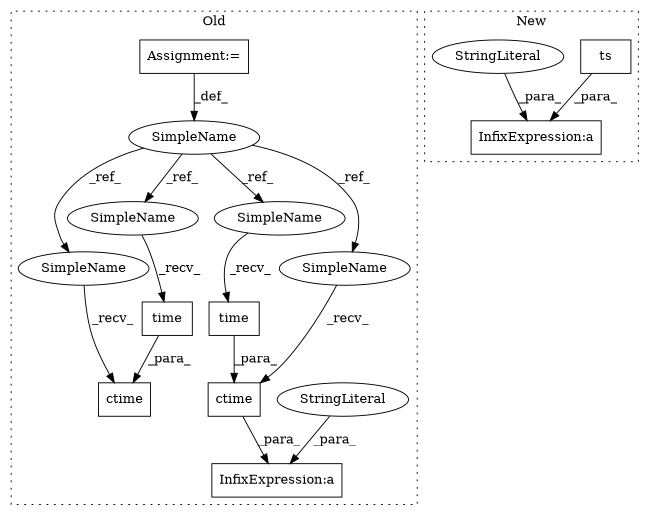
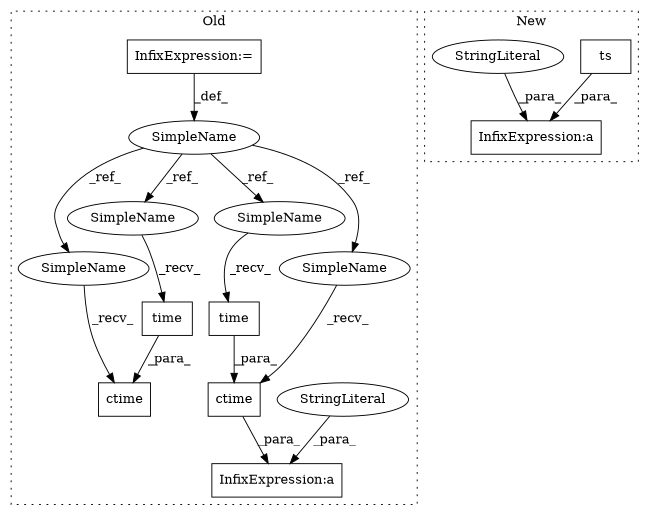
(194, 57) -> (194, 57)
